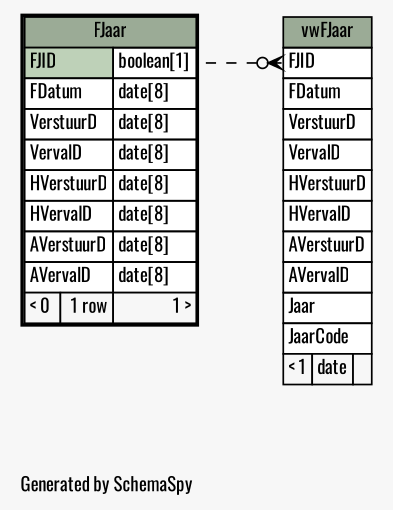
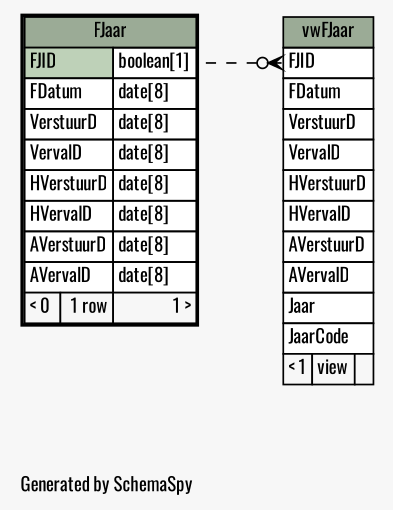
(333, 368) -> (333, 368)
